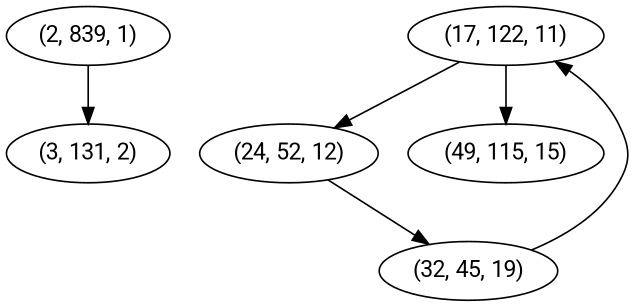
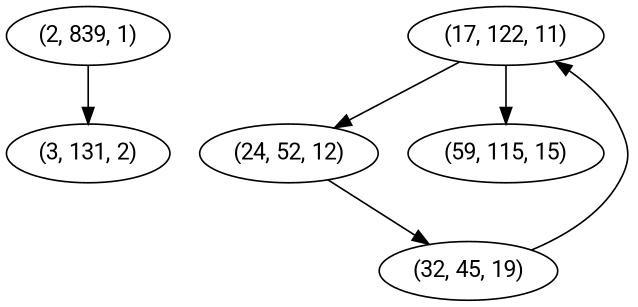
(506, 153) -> (506, 153)
